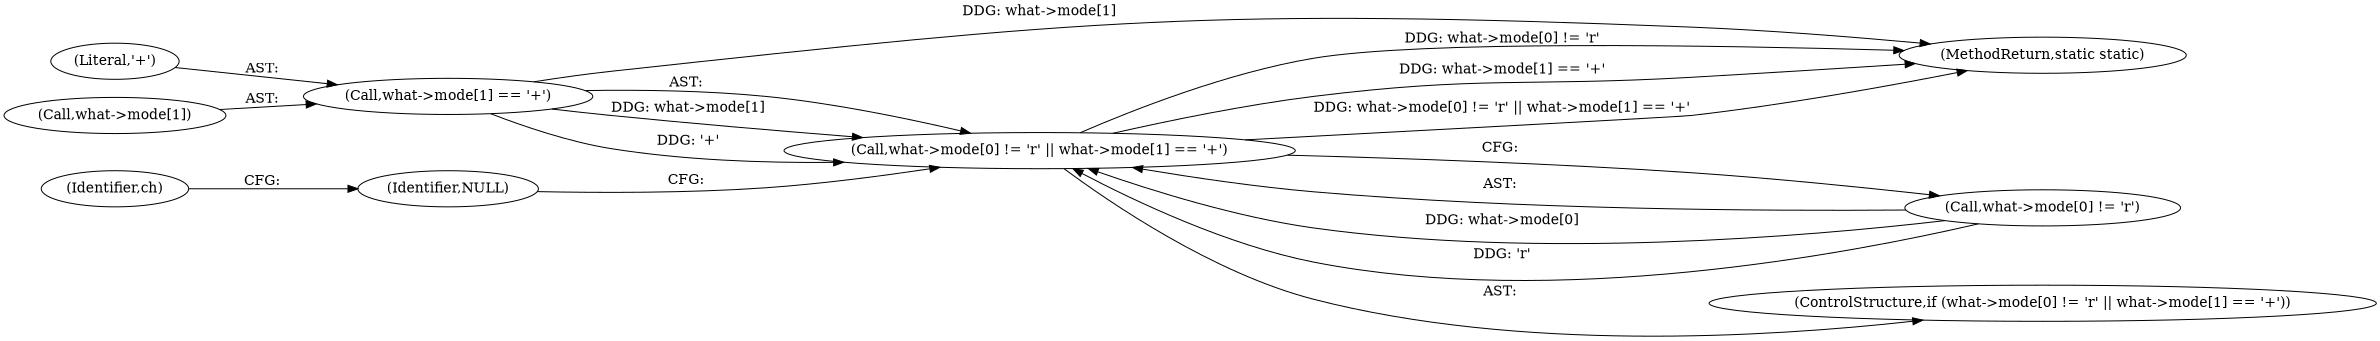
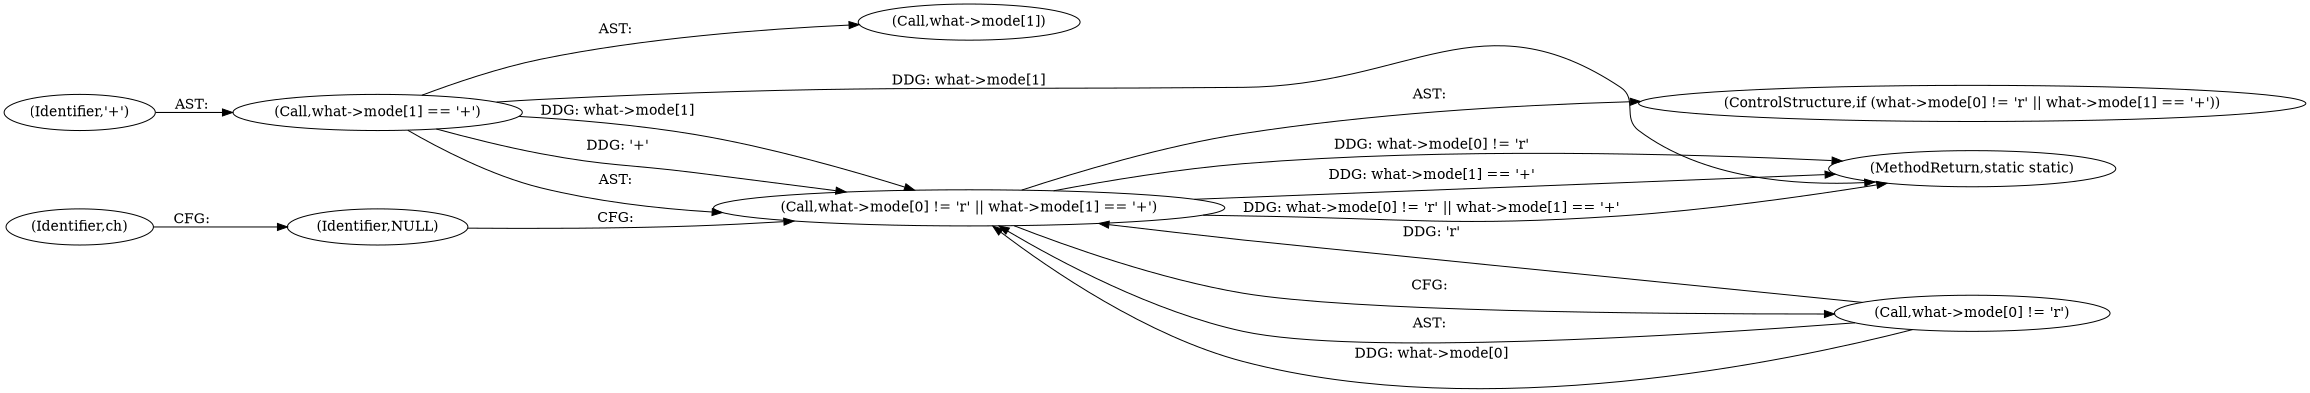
(115, 61) -> (80, 112)
(263, 107) -> (633, 44)
